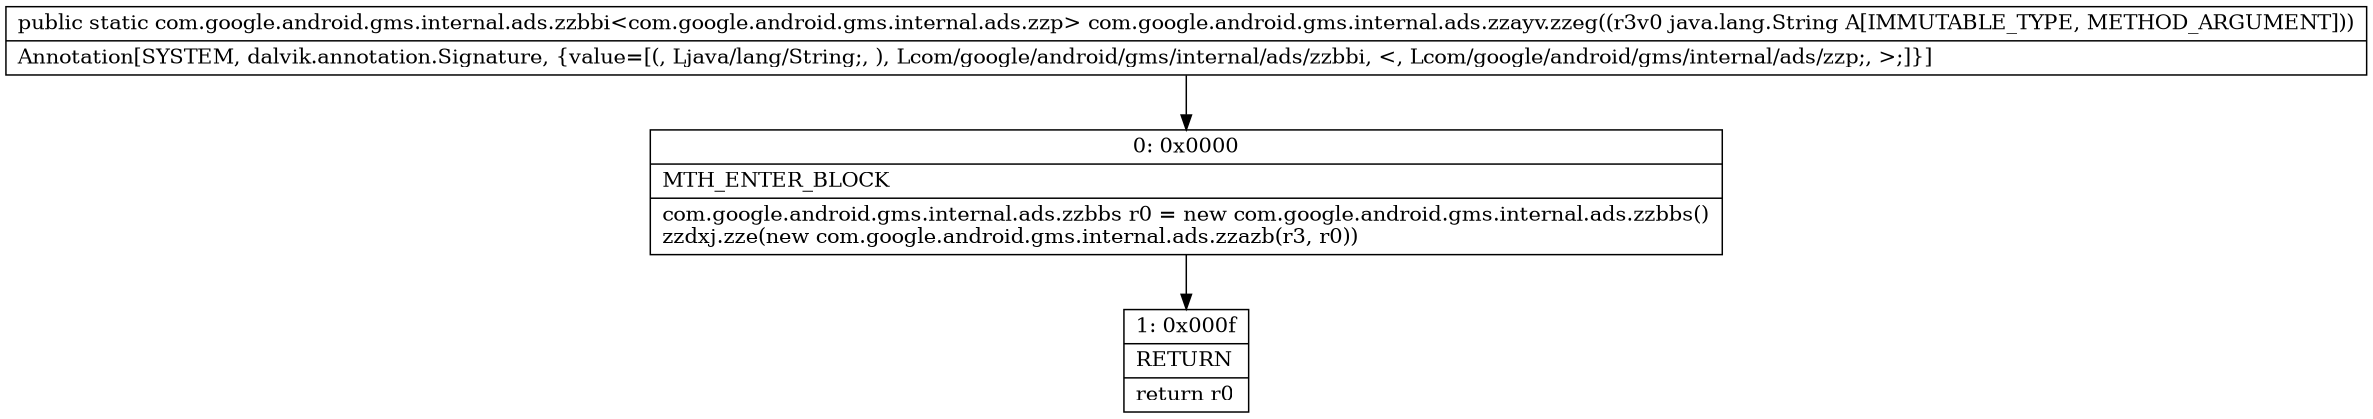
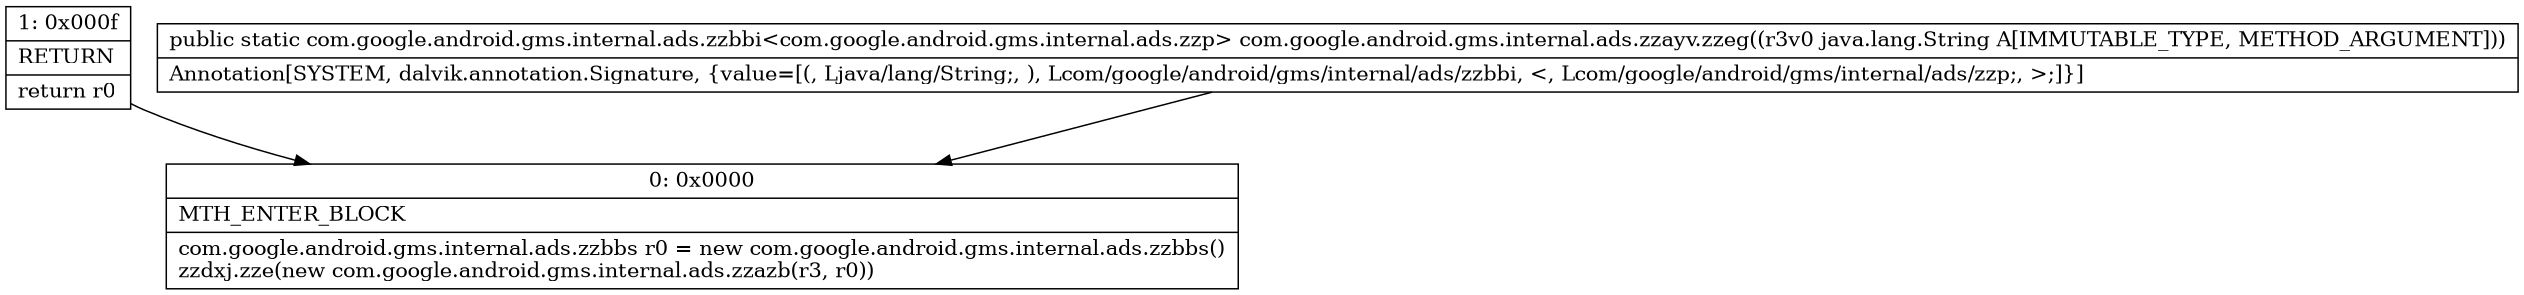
(1186, 275) -> (212, 135)
